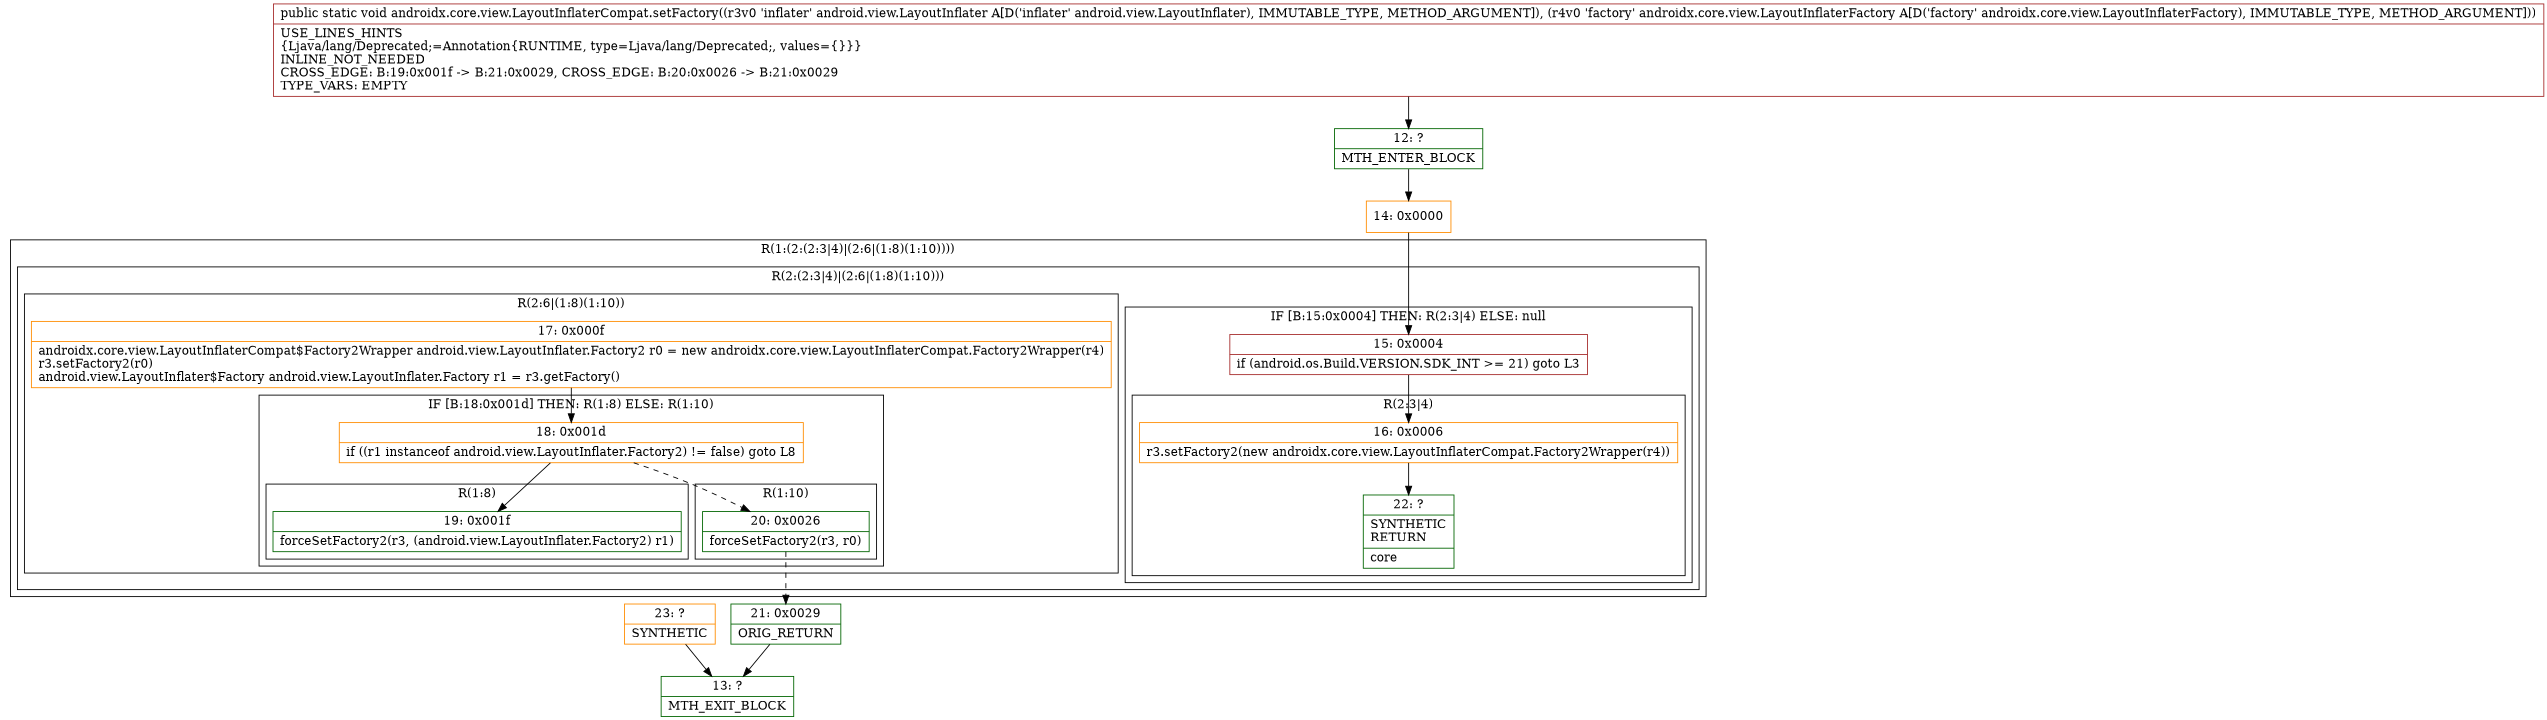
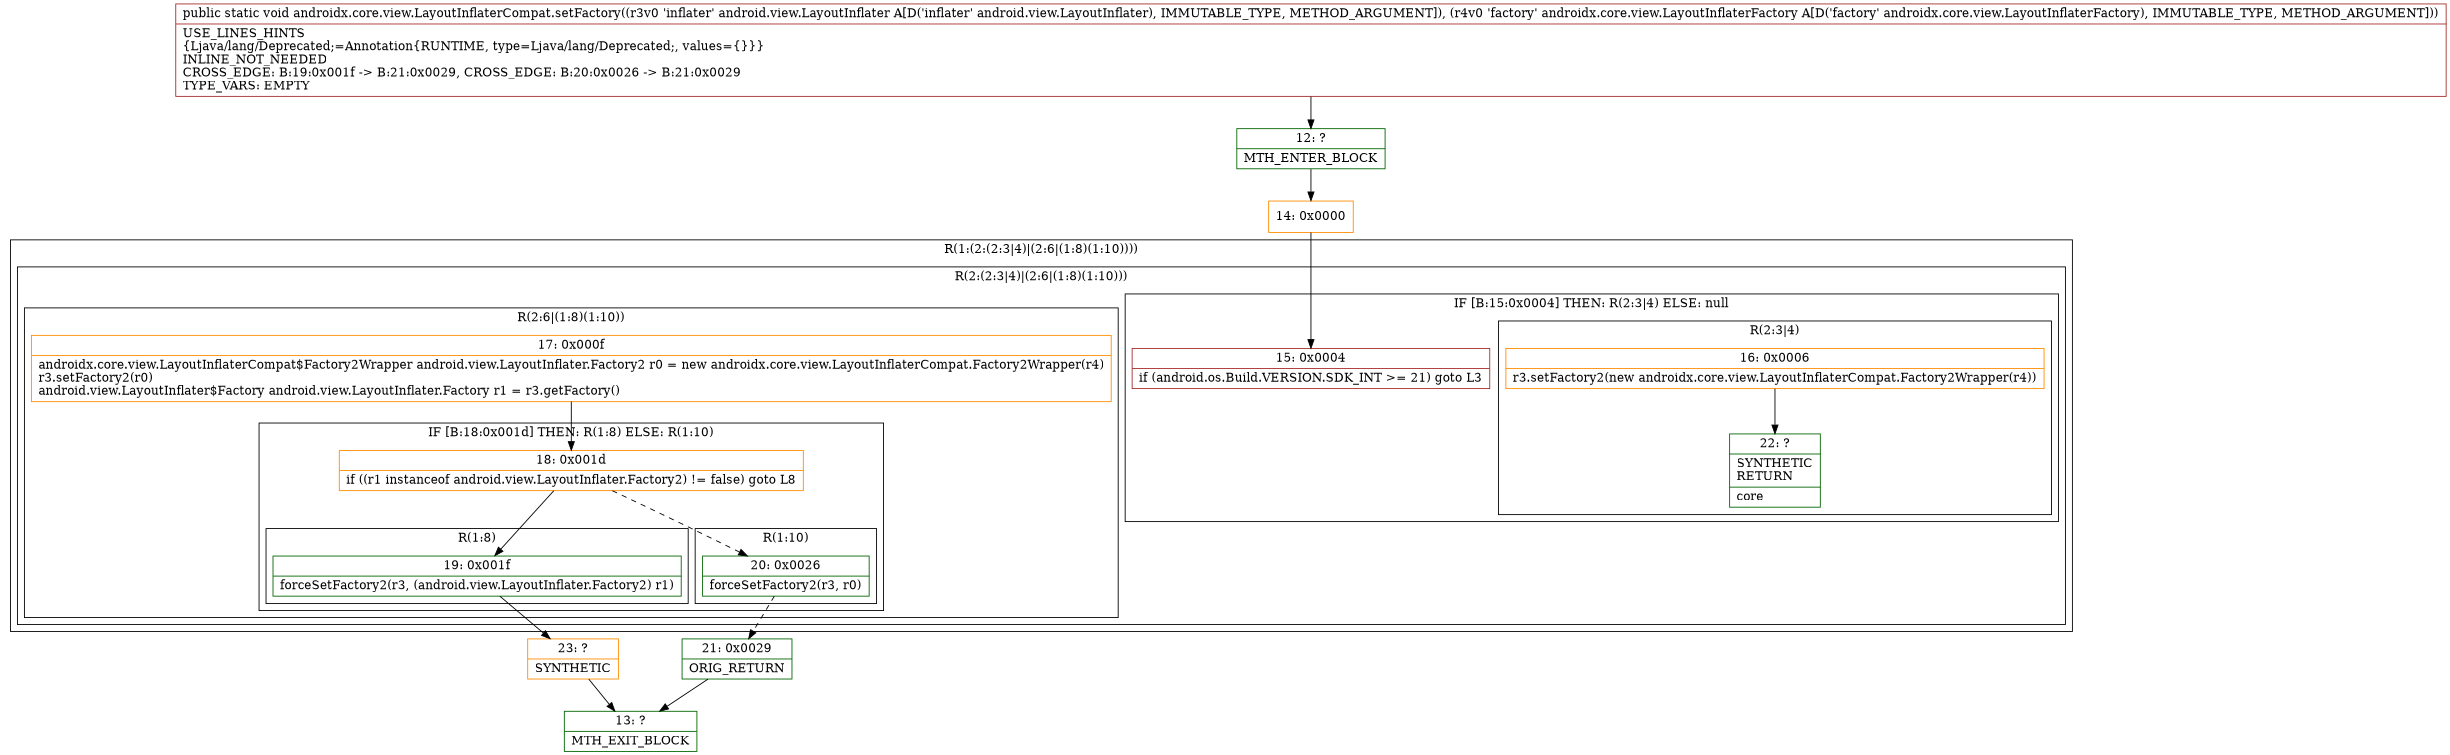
(1409, 390) -> none
none -> (522, 615)
